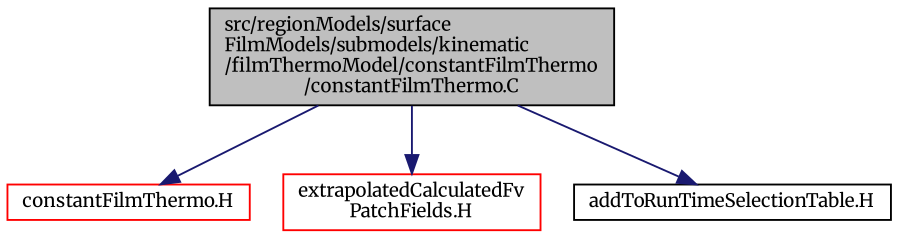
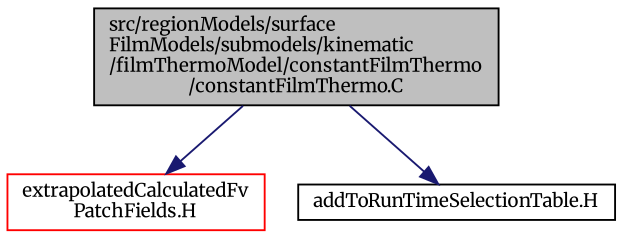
(129, 202) -> none
